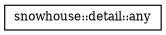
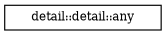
(83, 18) -> (83, 18)
